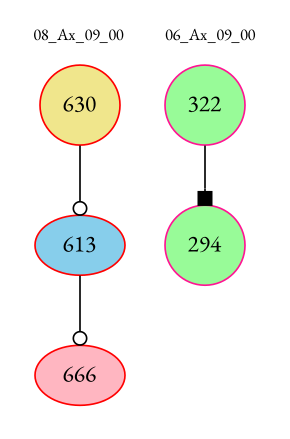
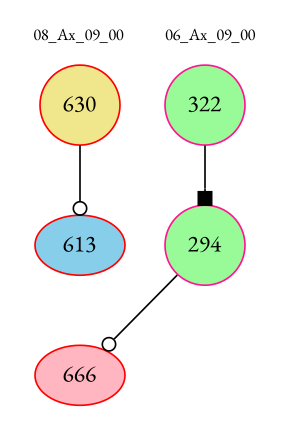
(80, 304) -> (146, 307)
